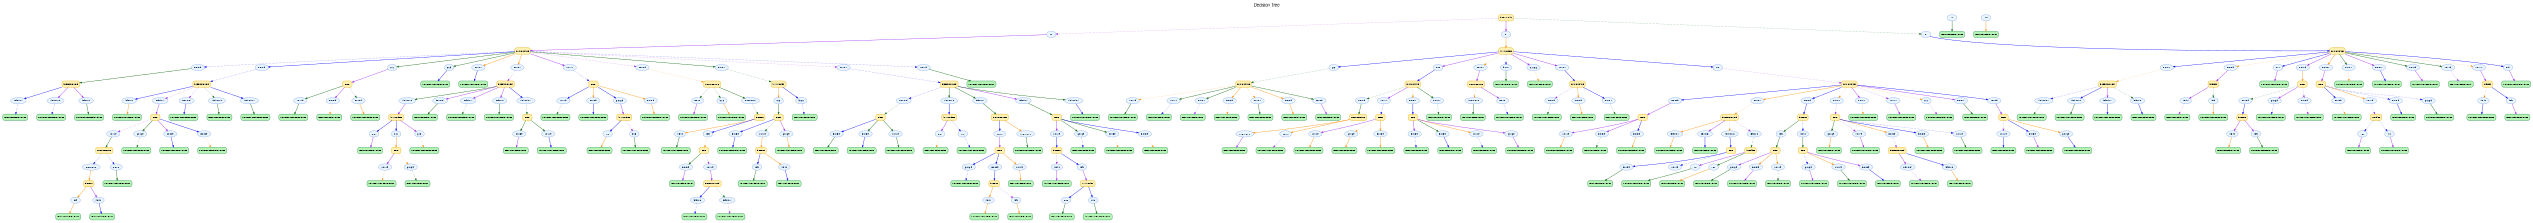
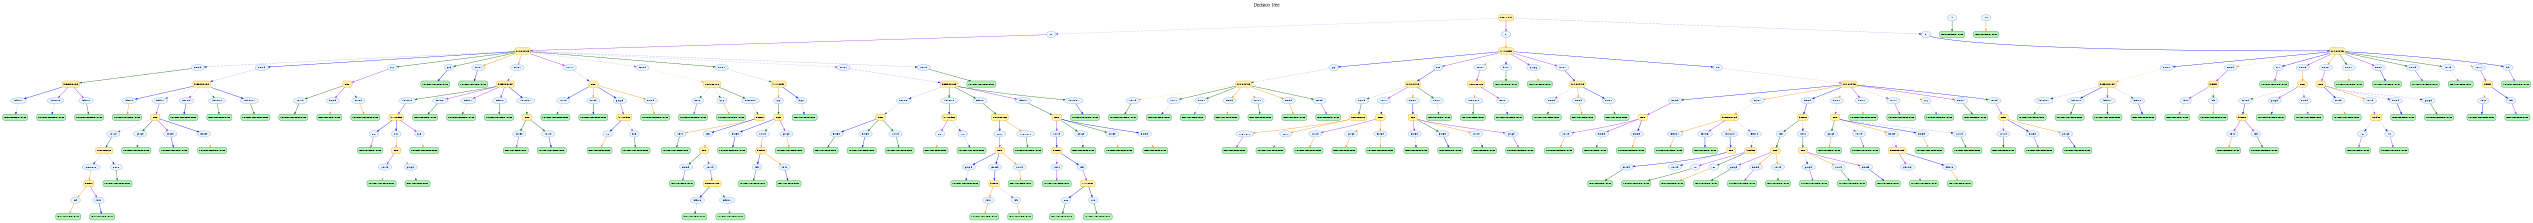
(1717, 26) -> (1717, 26)
